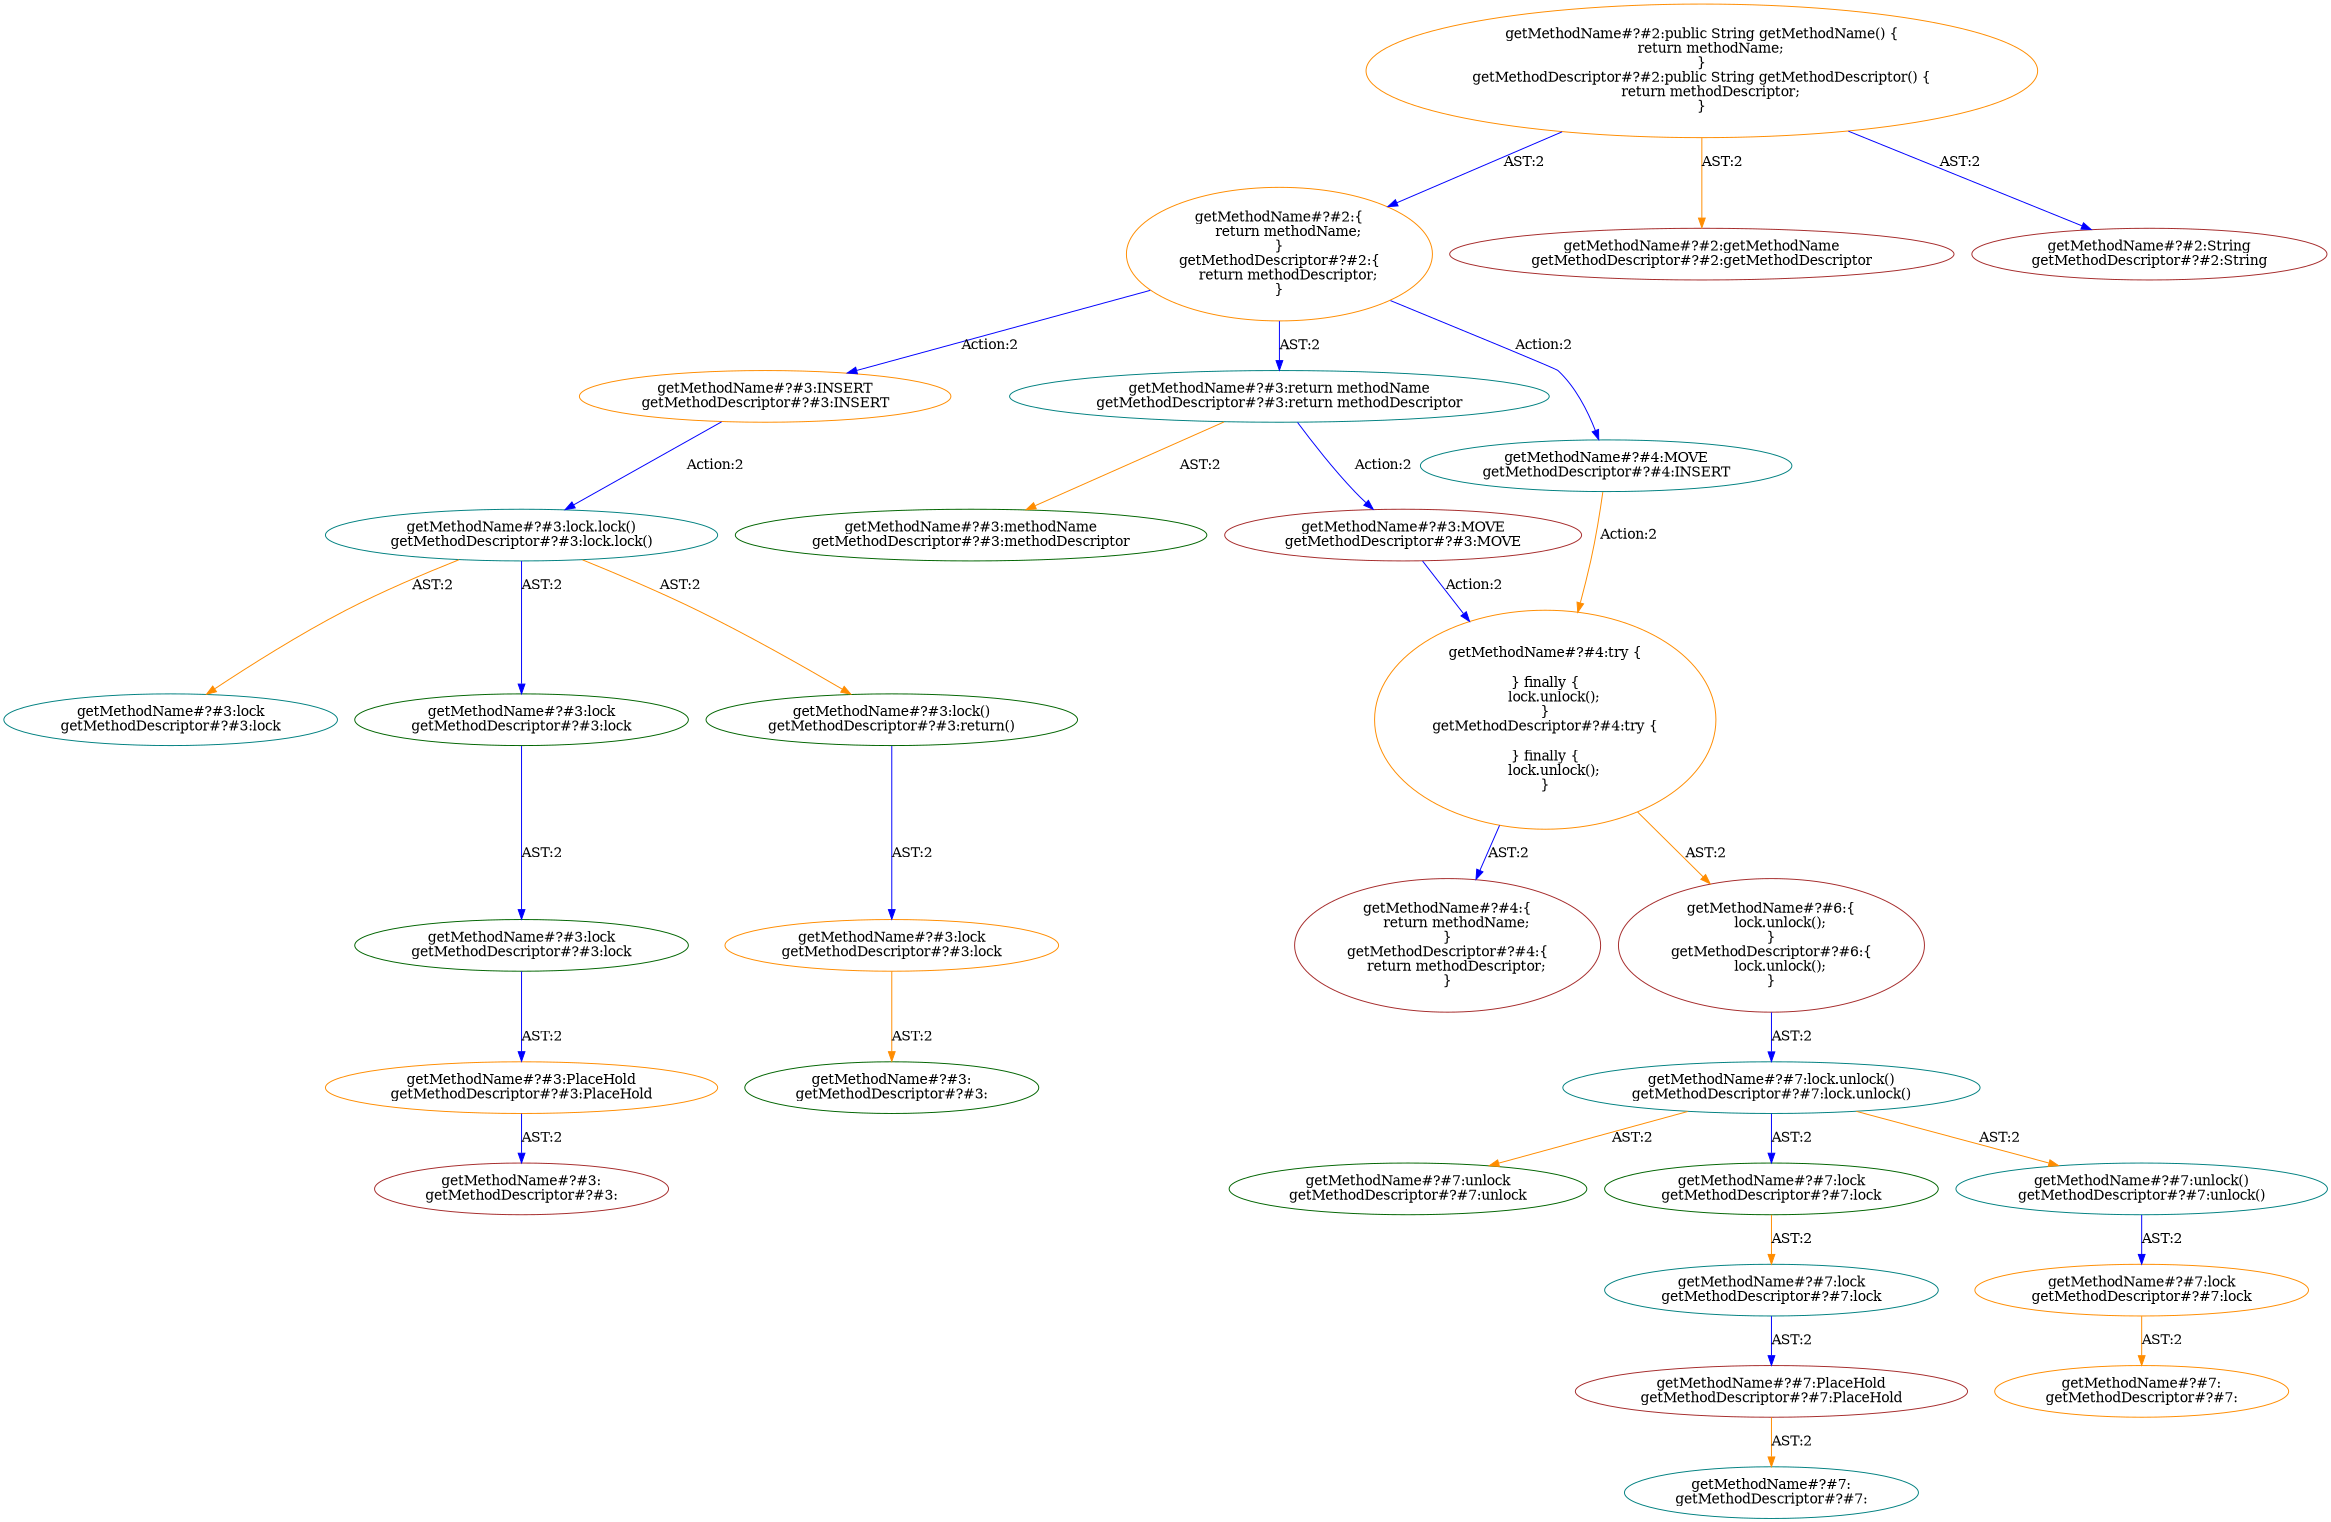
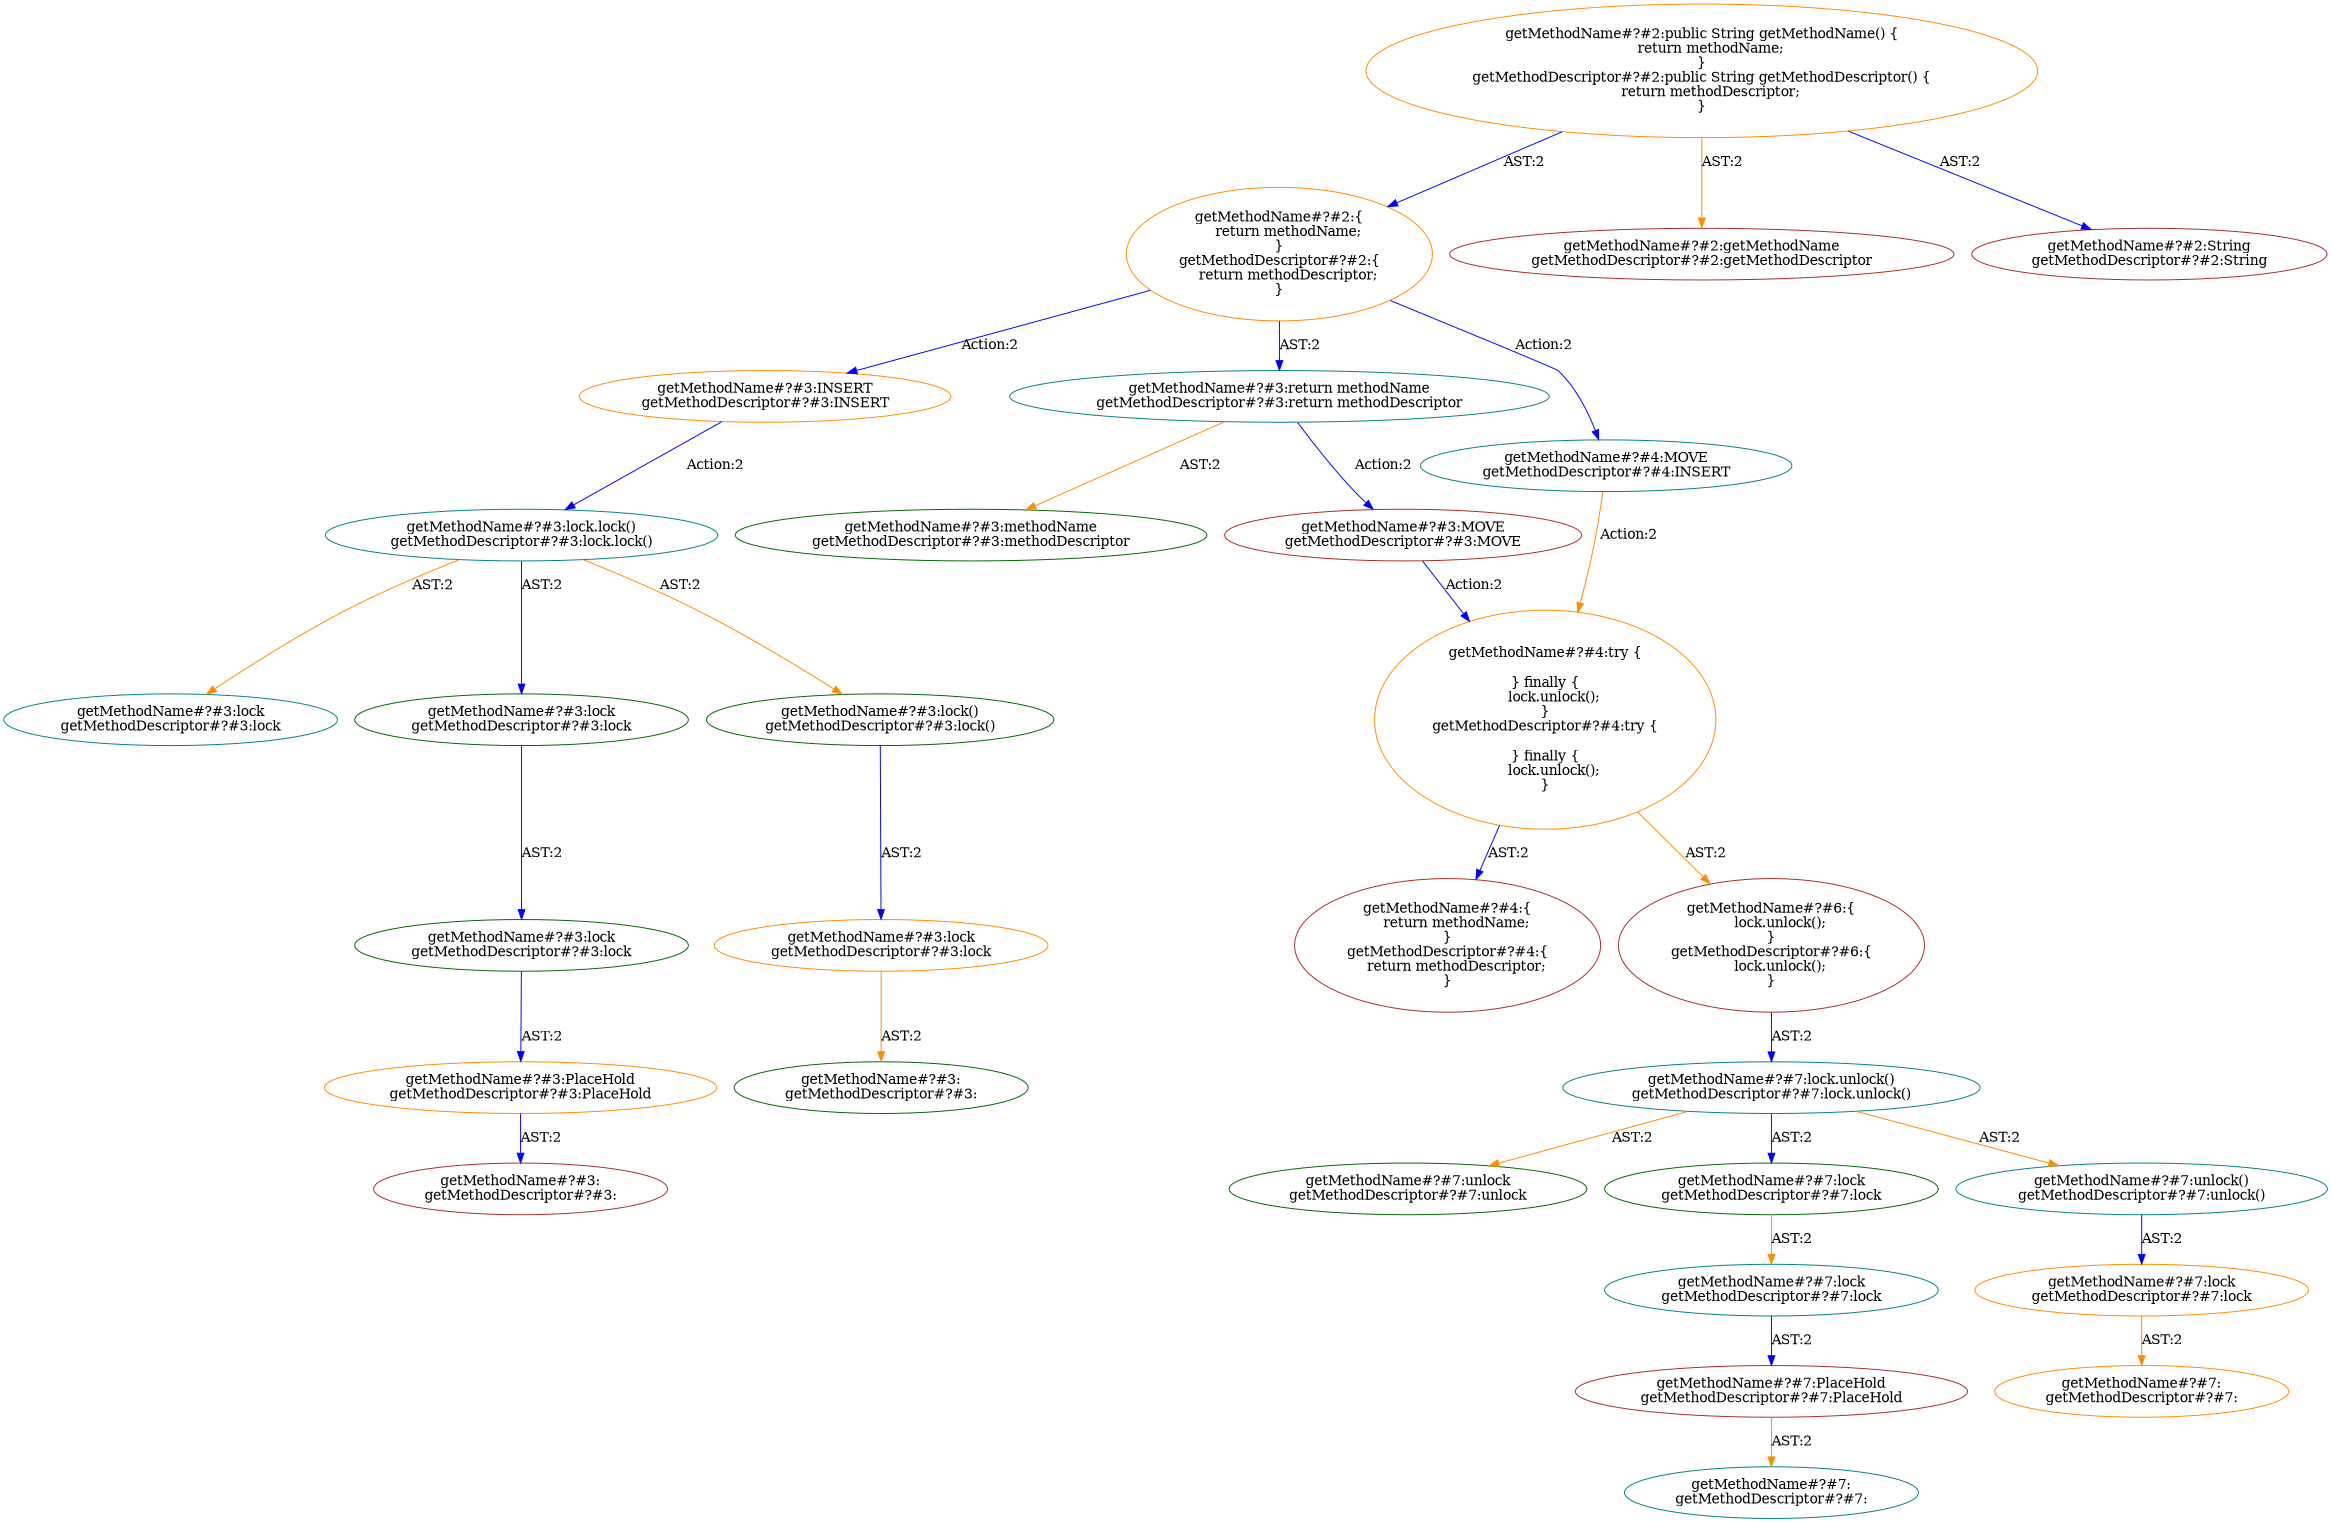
(892, 720) -> (880, 720)
